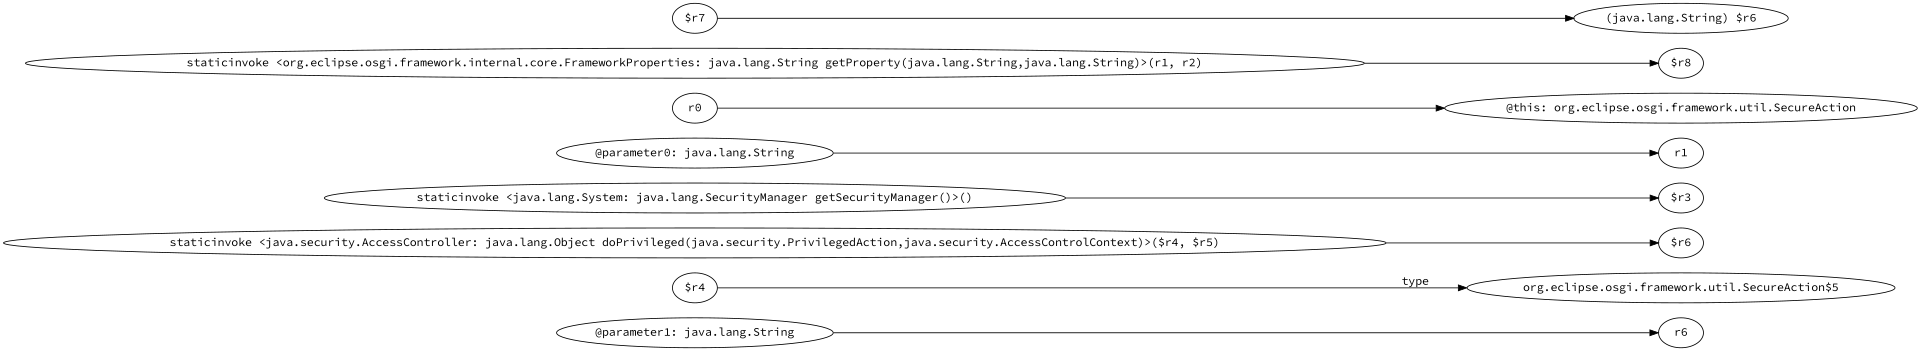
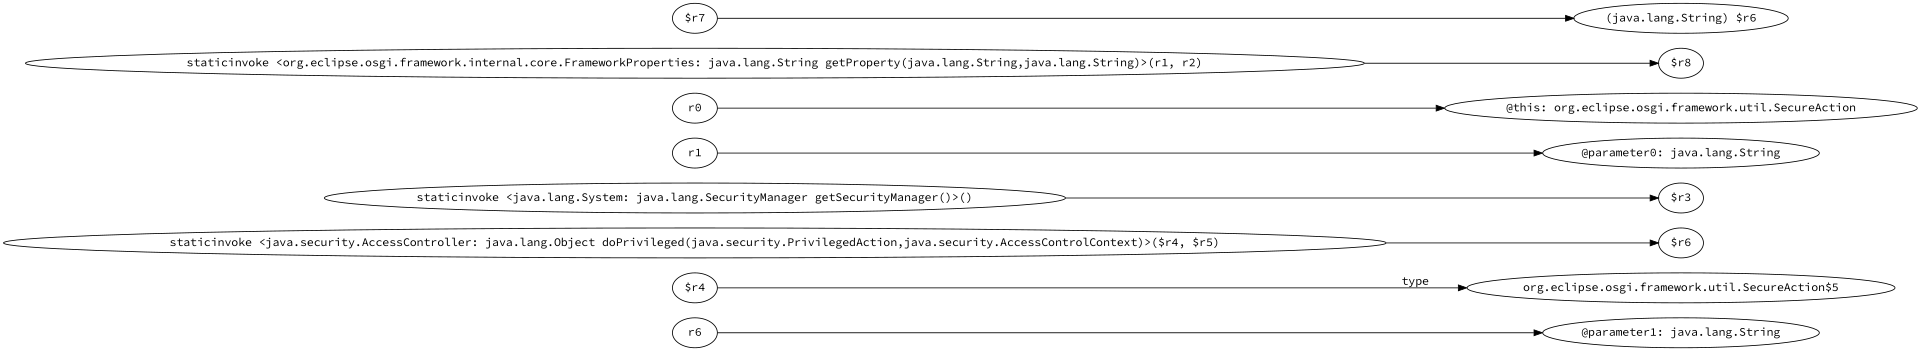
(1242, 153) -> (1126, 153)
(1242, 333) -> (1126, 333)
